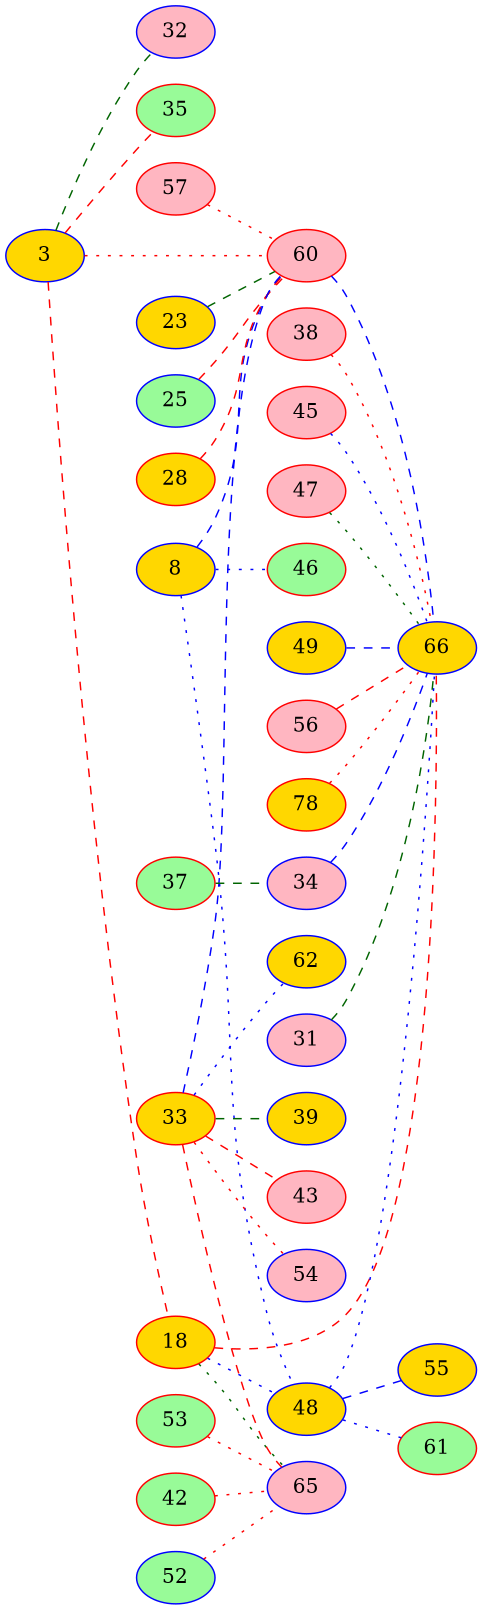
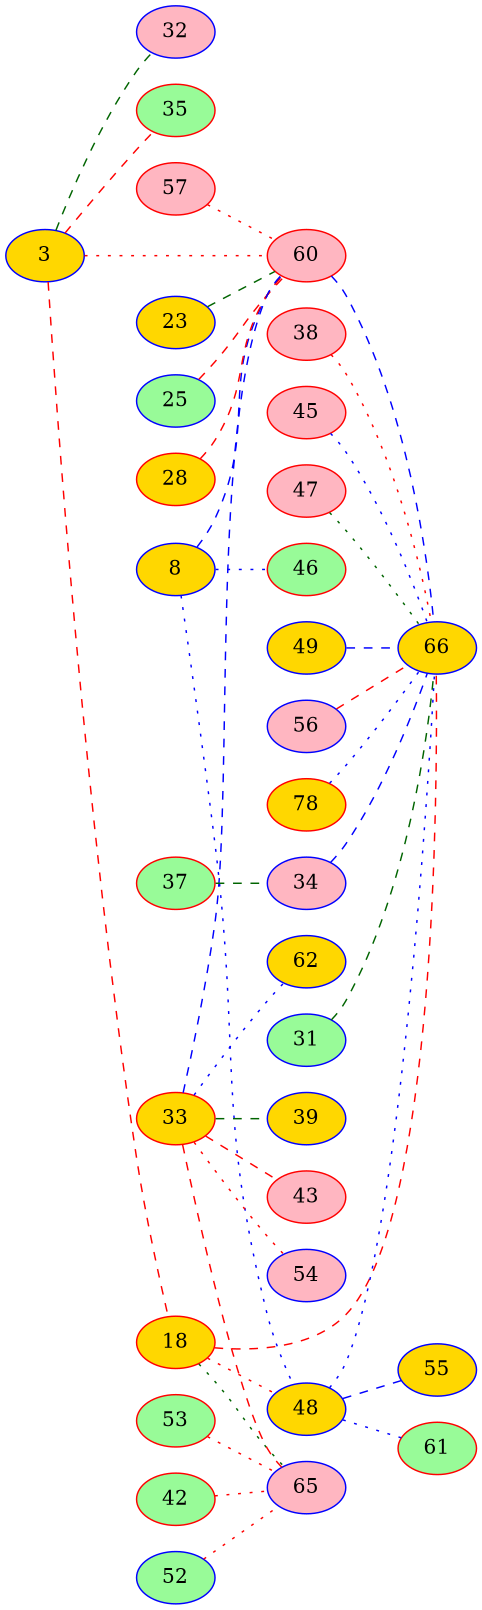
(307, 726) -> (307, 726)
(376, 729) -> (376, 729)
(307, 1040) -> (307, 1040)
(251, 1381) -> (251, 1381)
